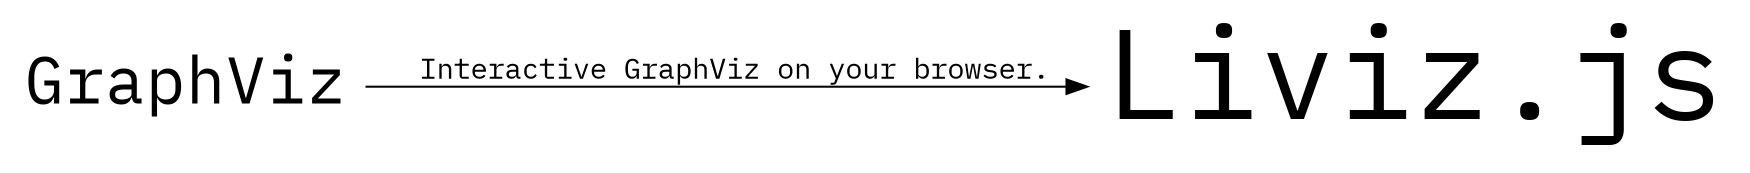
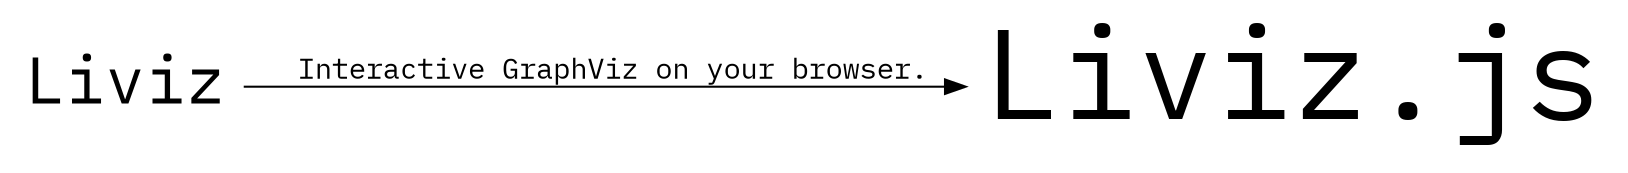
(187, 87) -> (126, 87)
